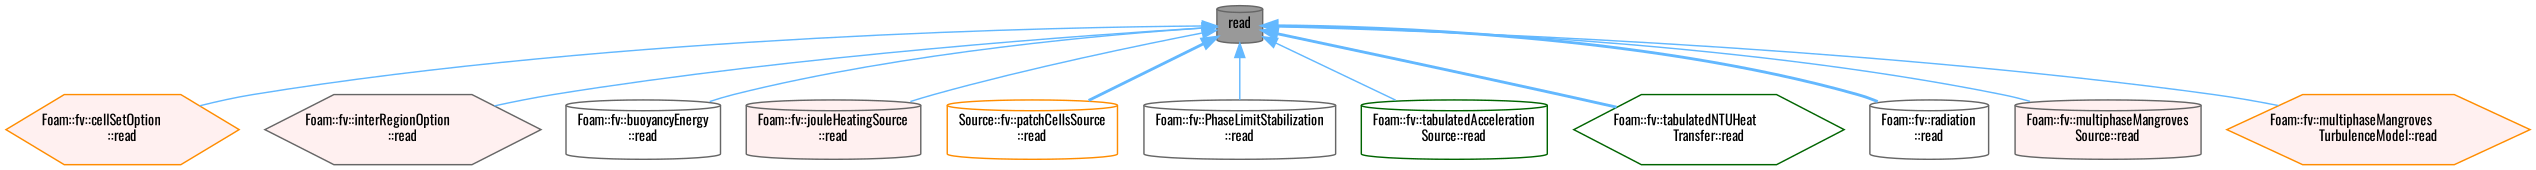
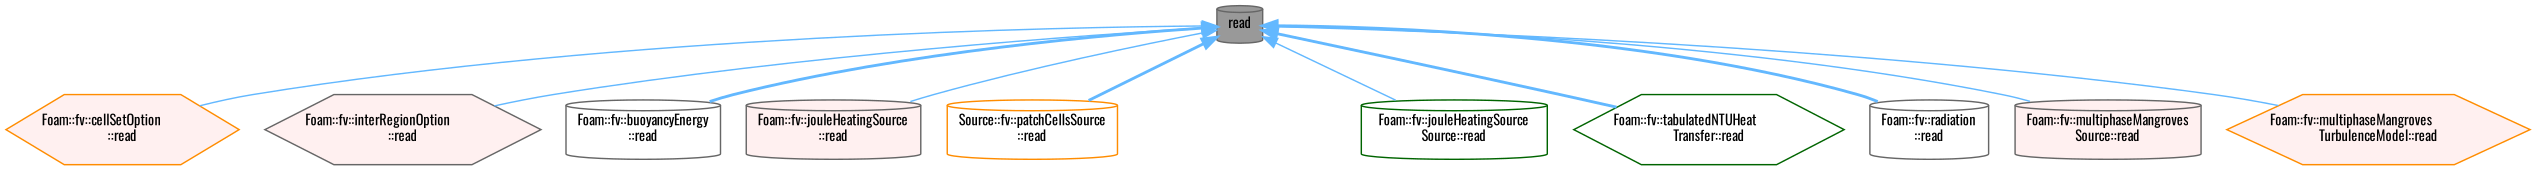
(917, 59) -> (917, 59)
(1240, 130) -> none
(1454, 130) -> (1454, 130)
